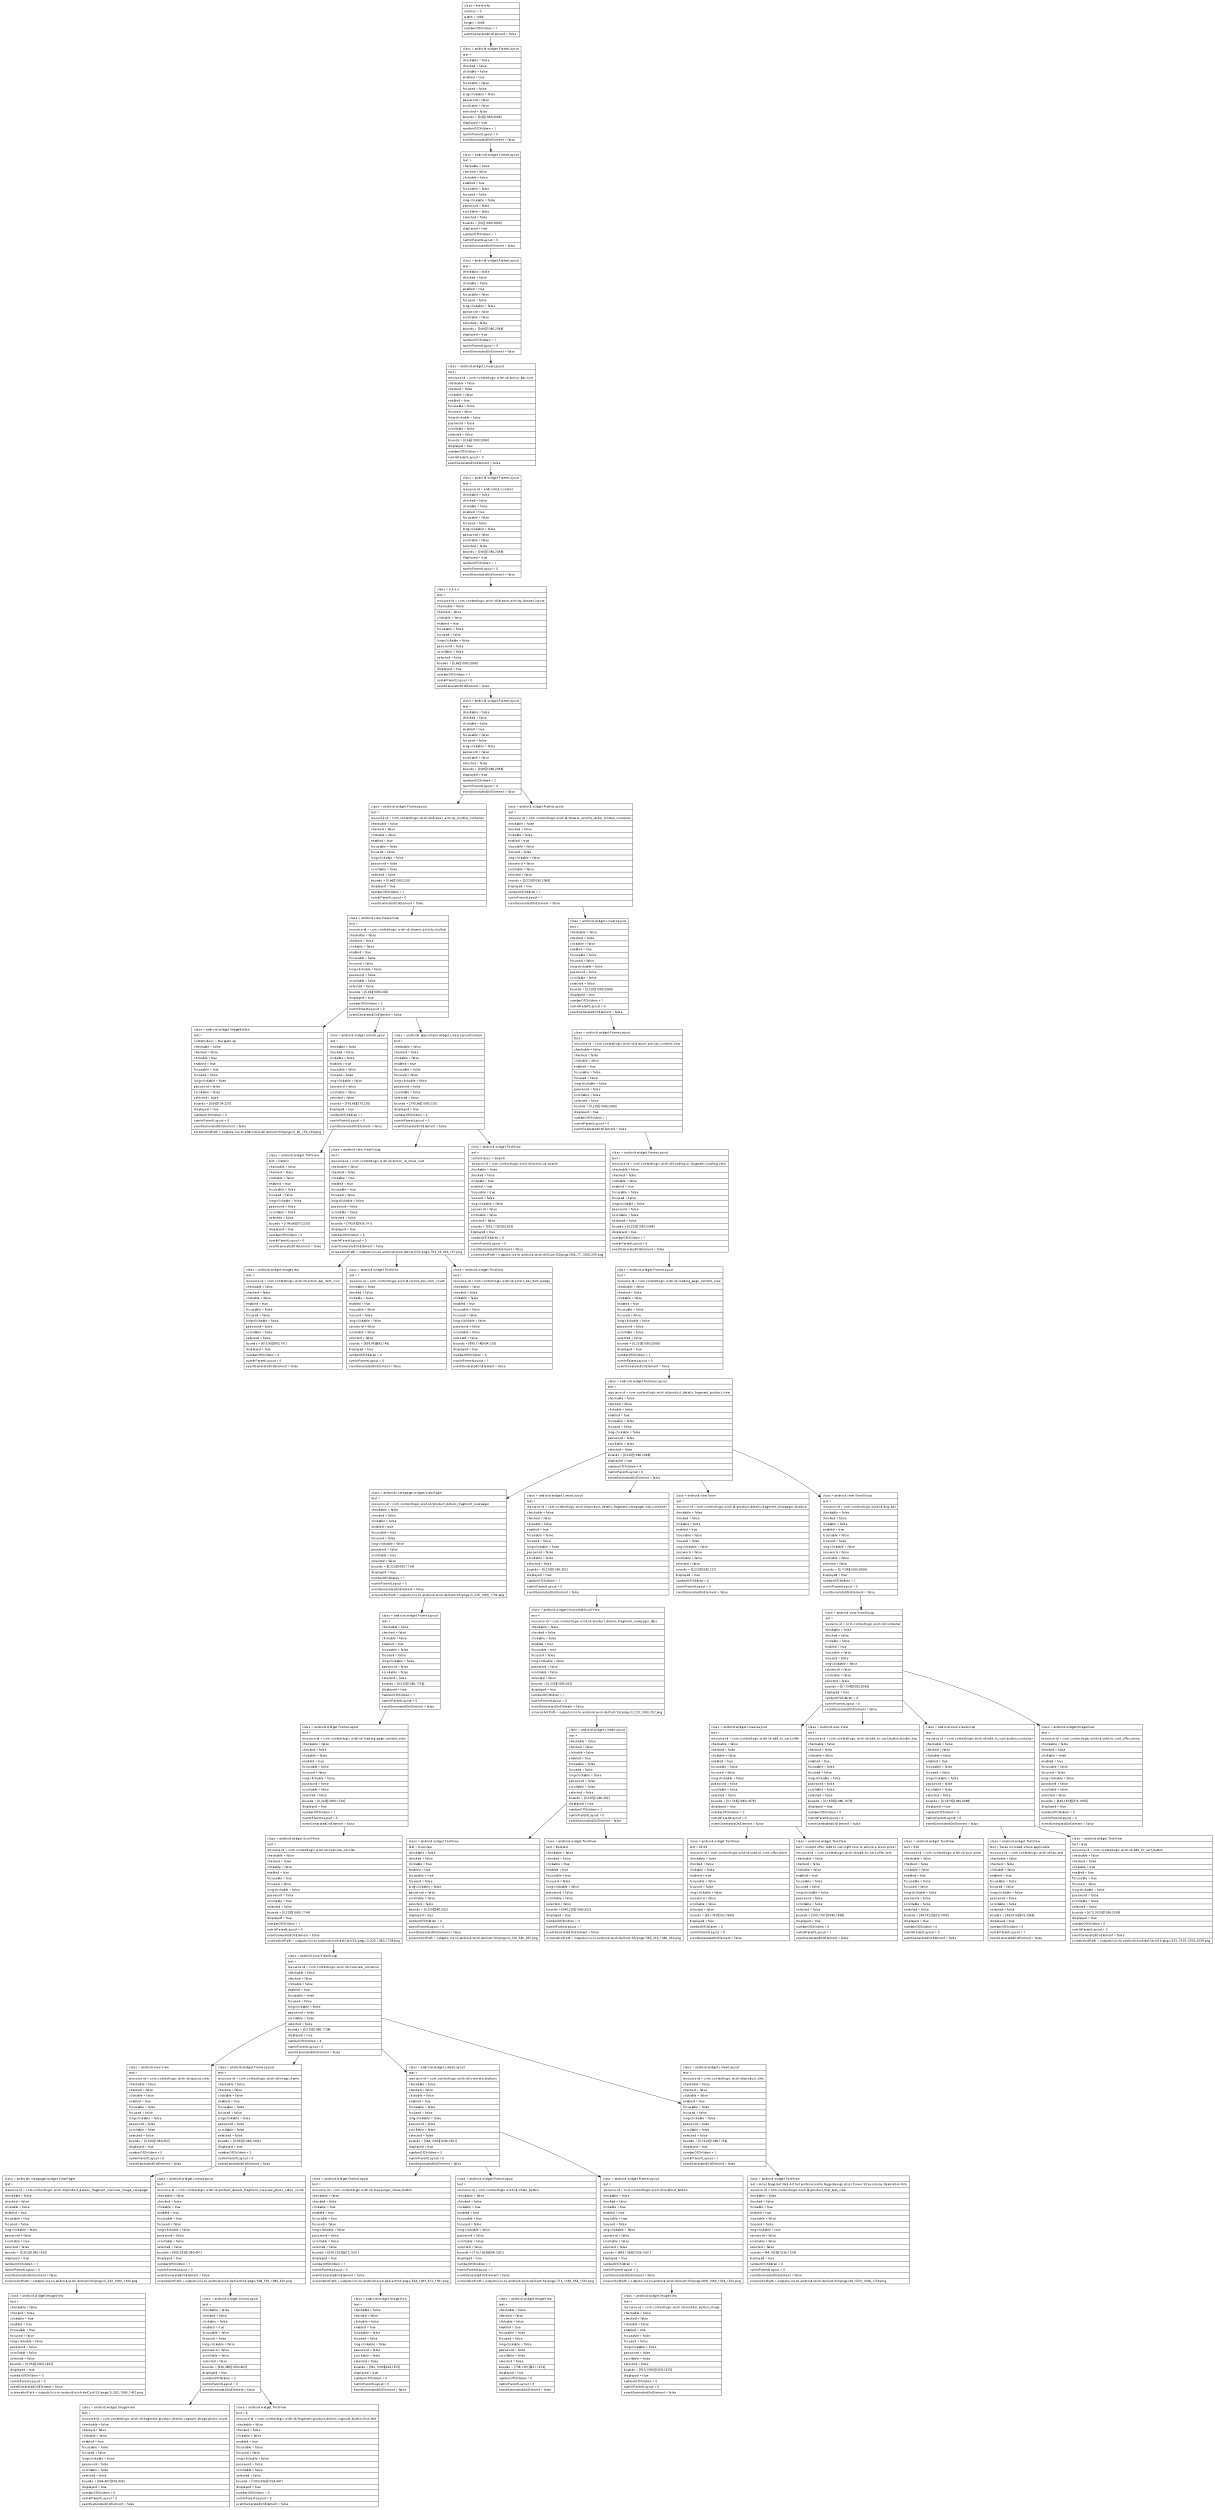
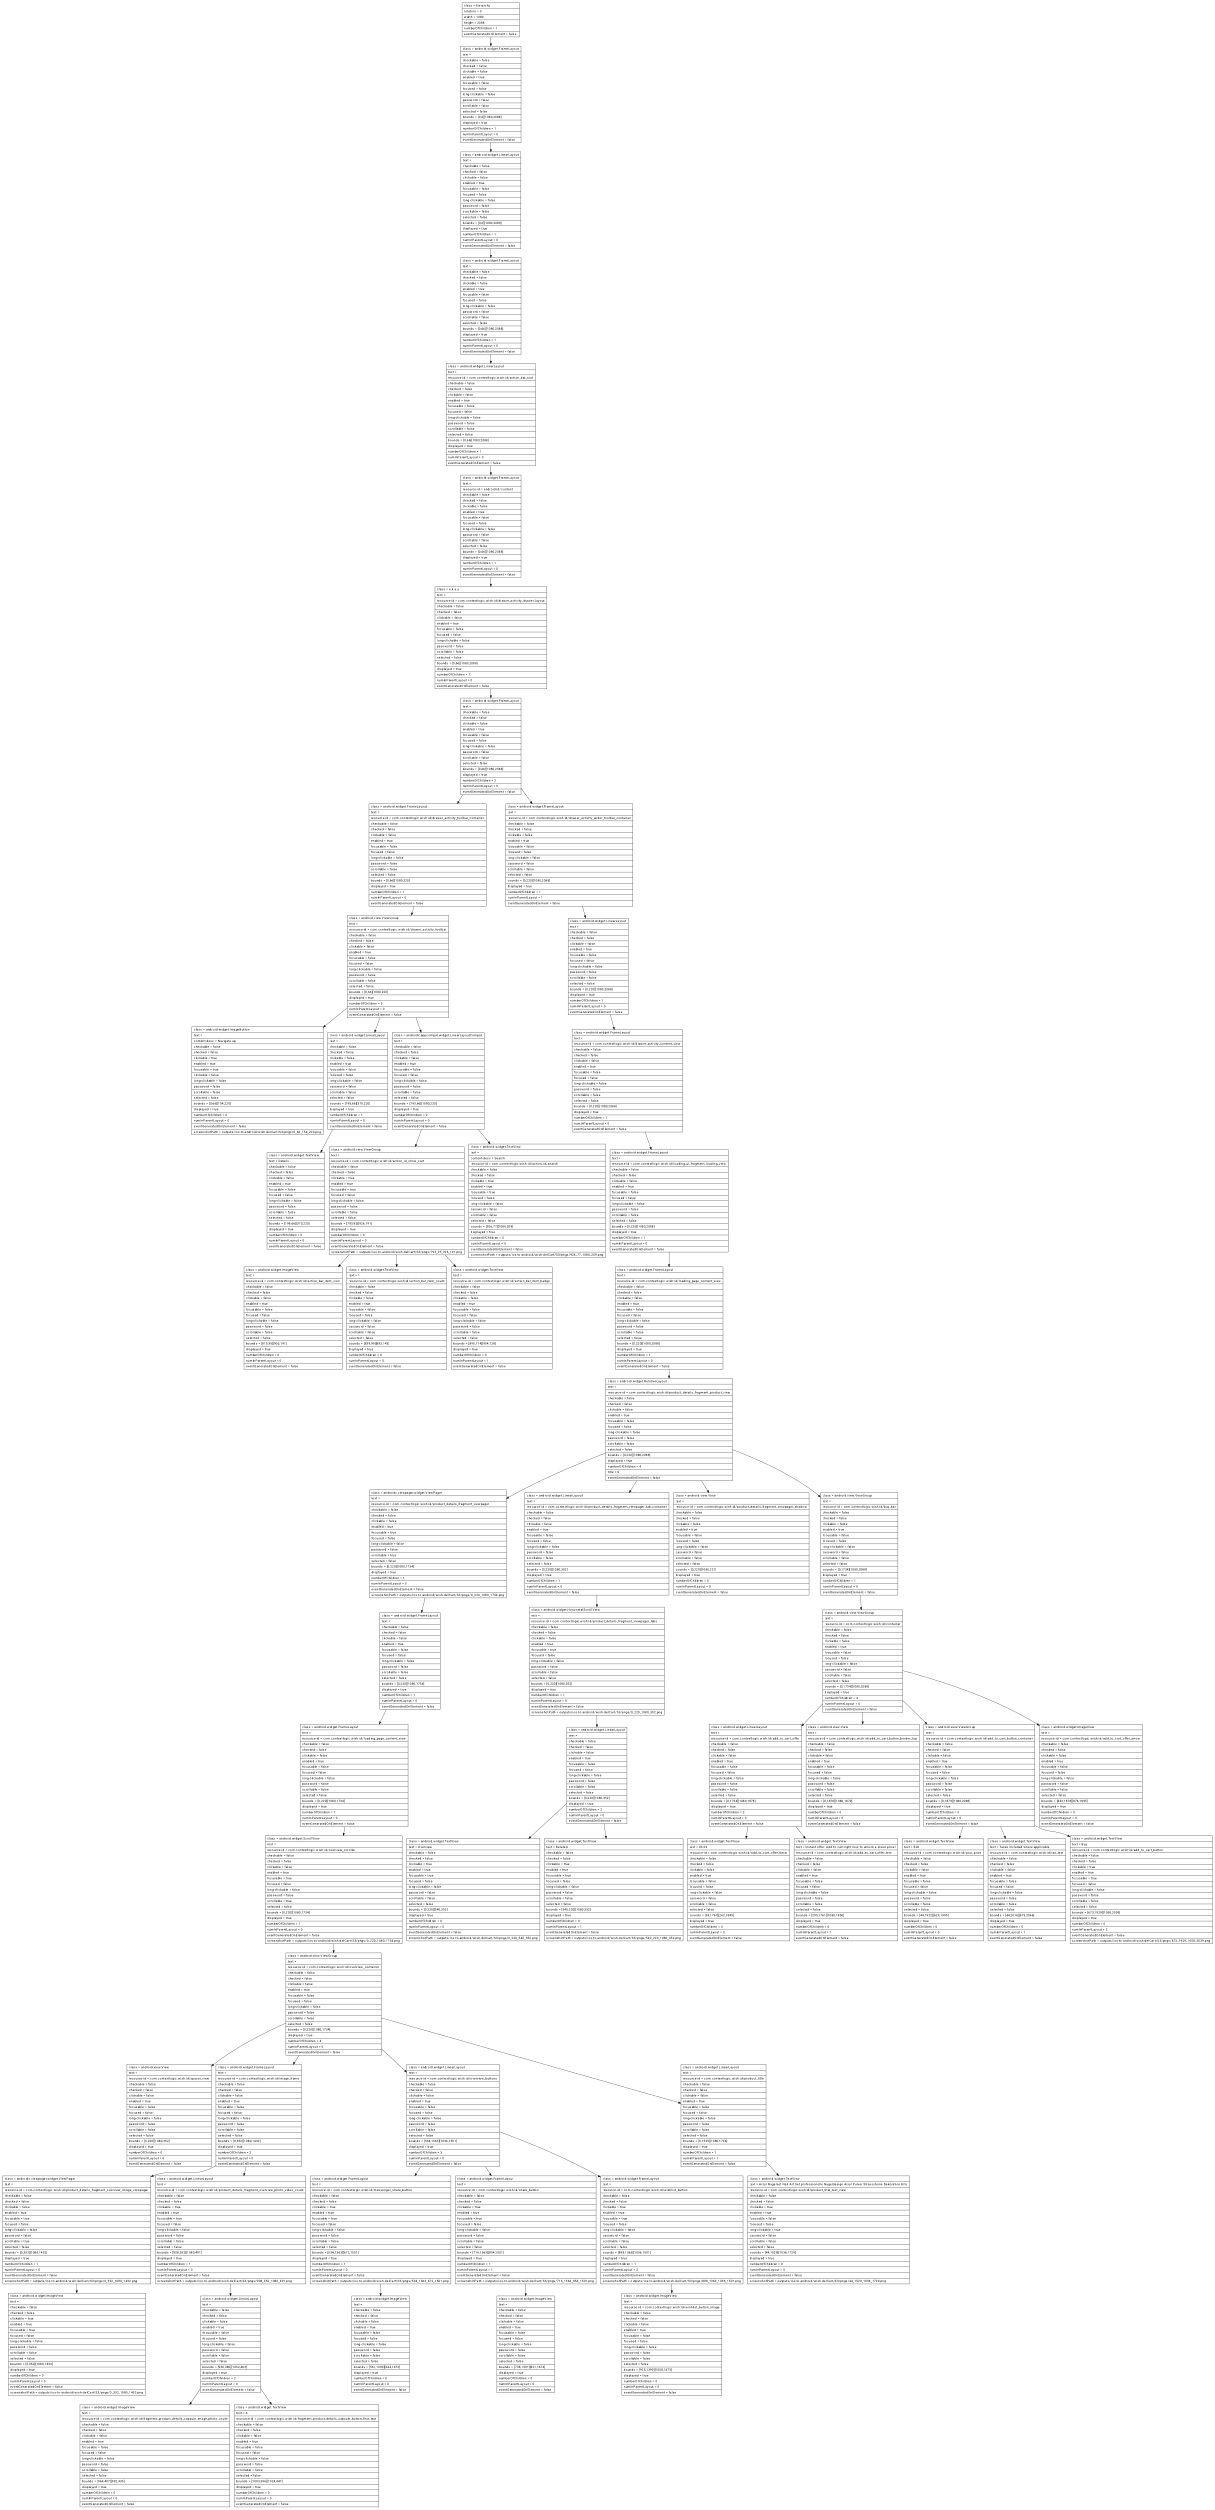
(206, 1075) -> (206, 1075)
(626, 1472) -> (614, 1472)
